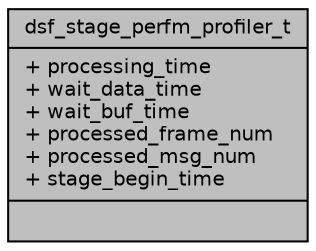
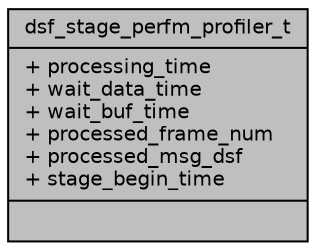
(142, 157) -> (134, 157)
